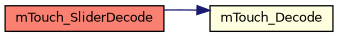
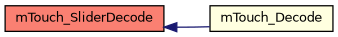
(180, 10) -> (193, 27)
